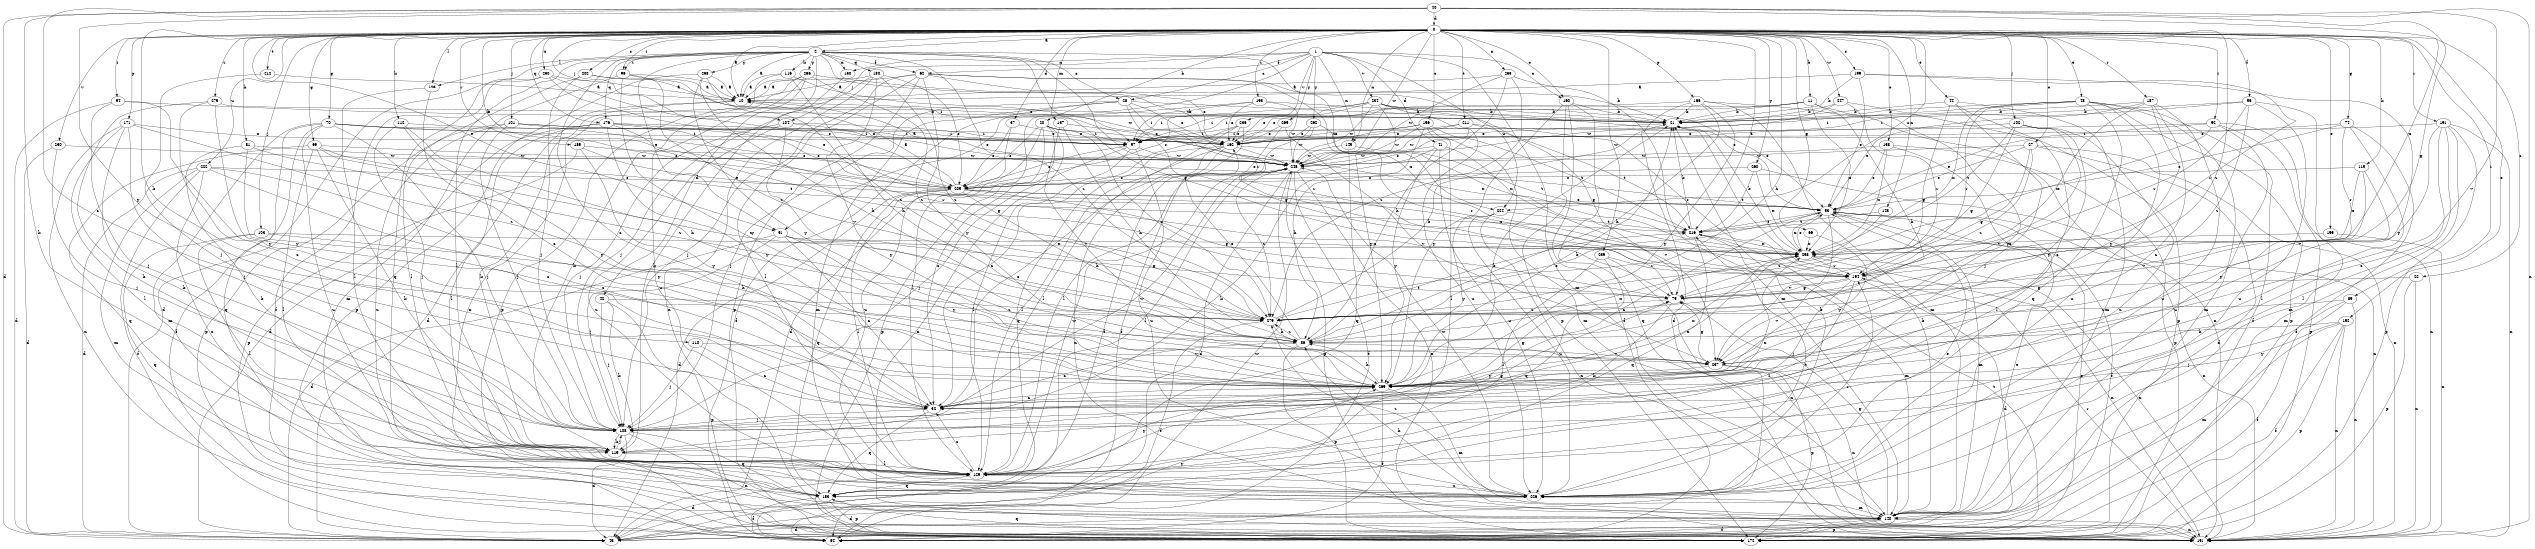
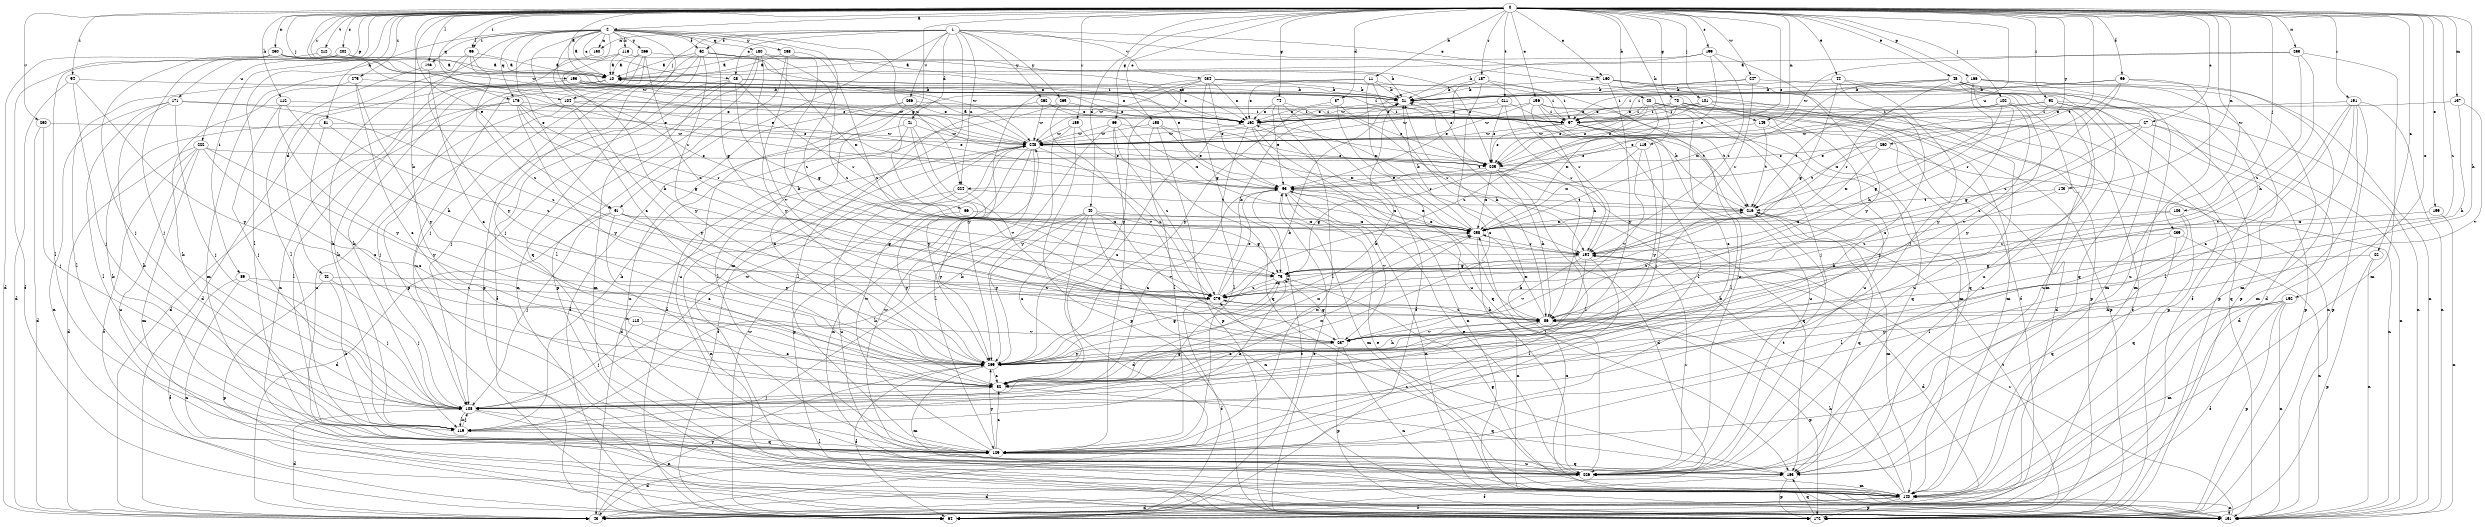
(1434, 18) -> (1228, 18)
